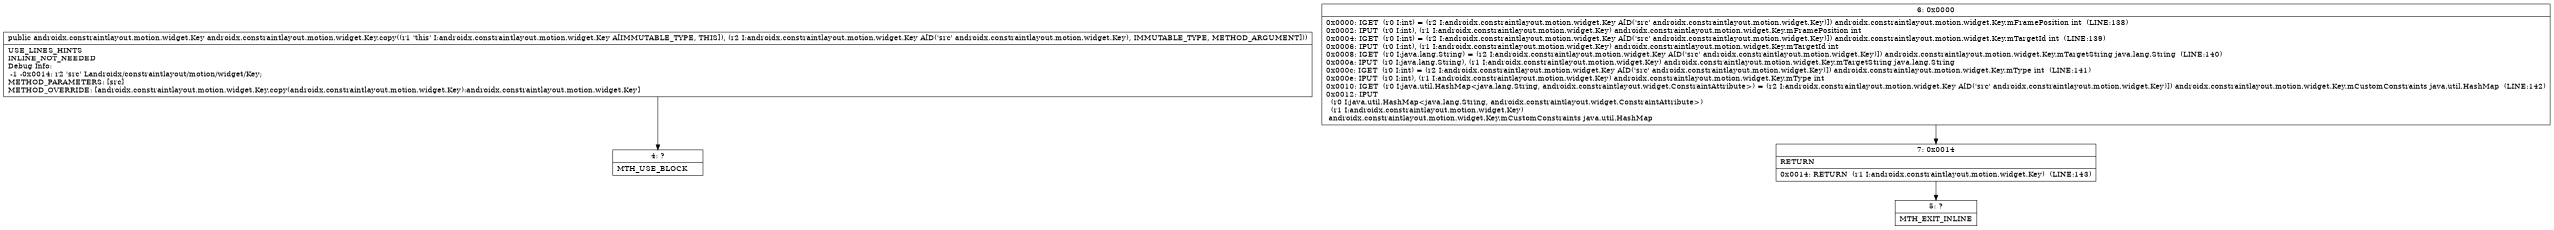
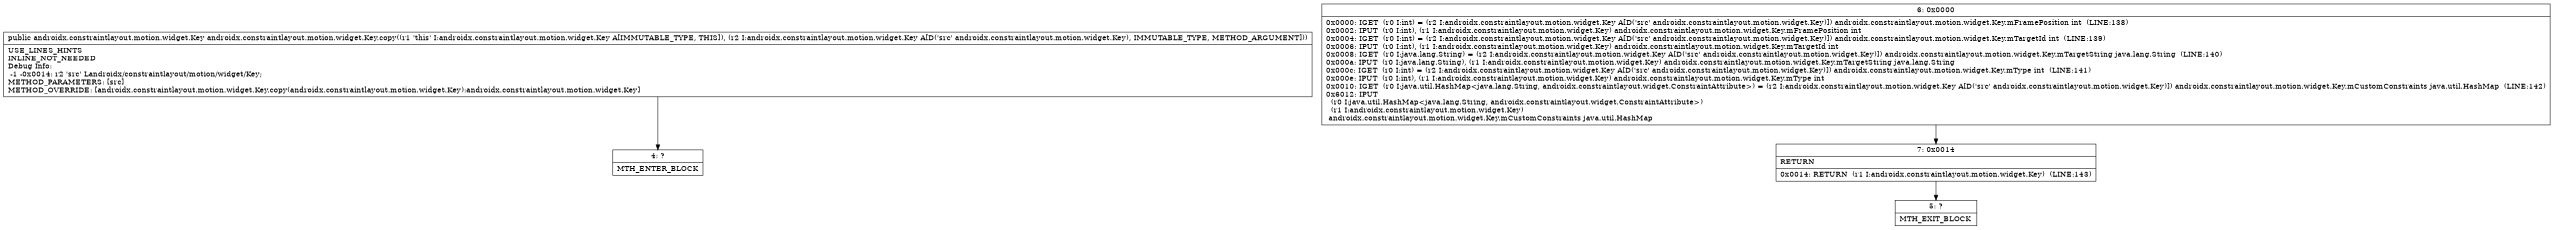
(1355, 94) -> (1355, 94)
(652, 169) -> (658, 169)
(1936, 219) -> (1935, 219)
